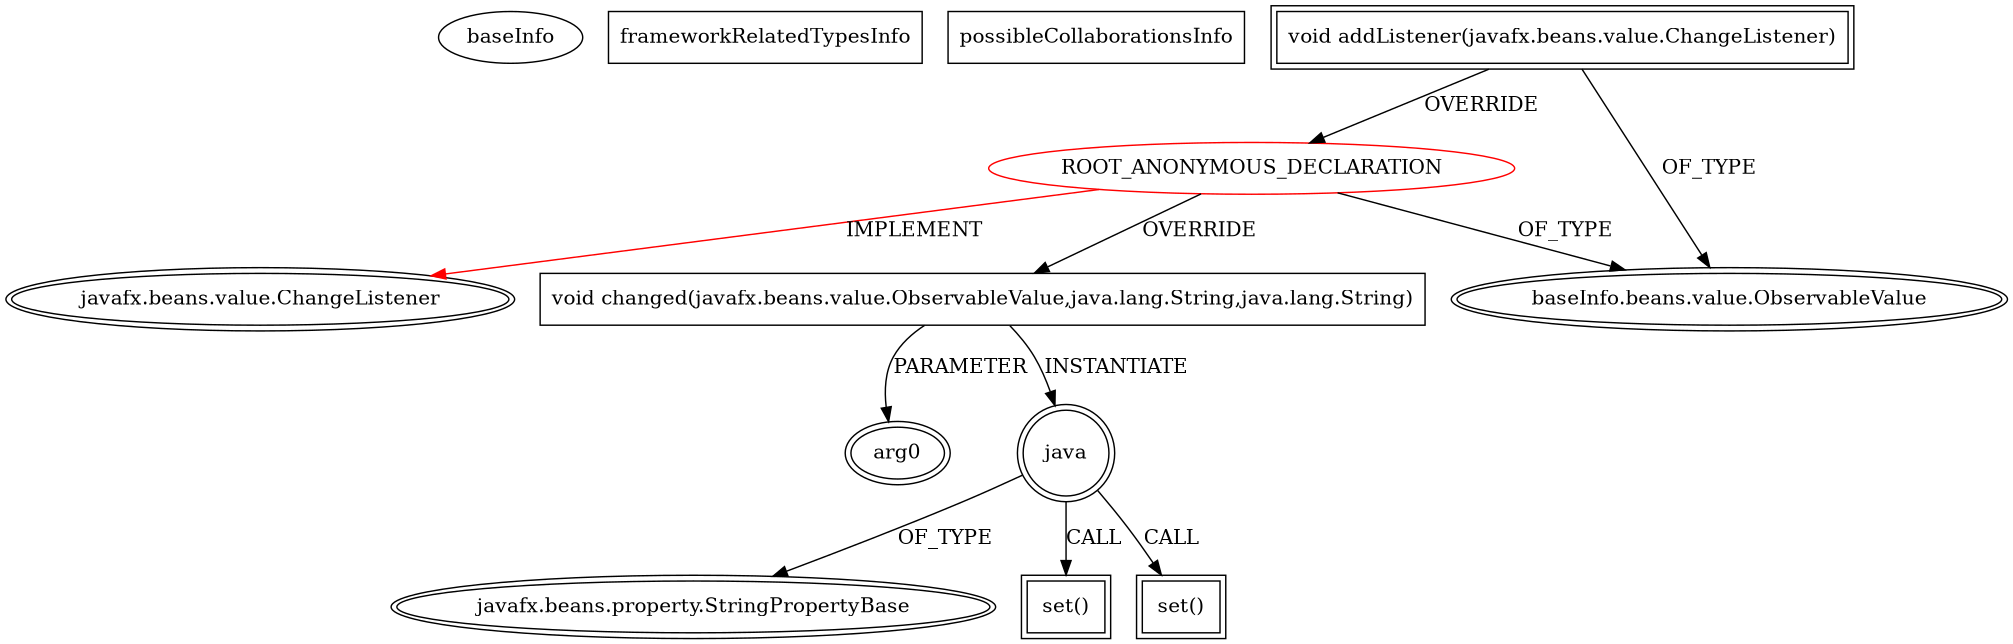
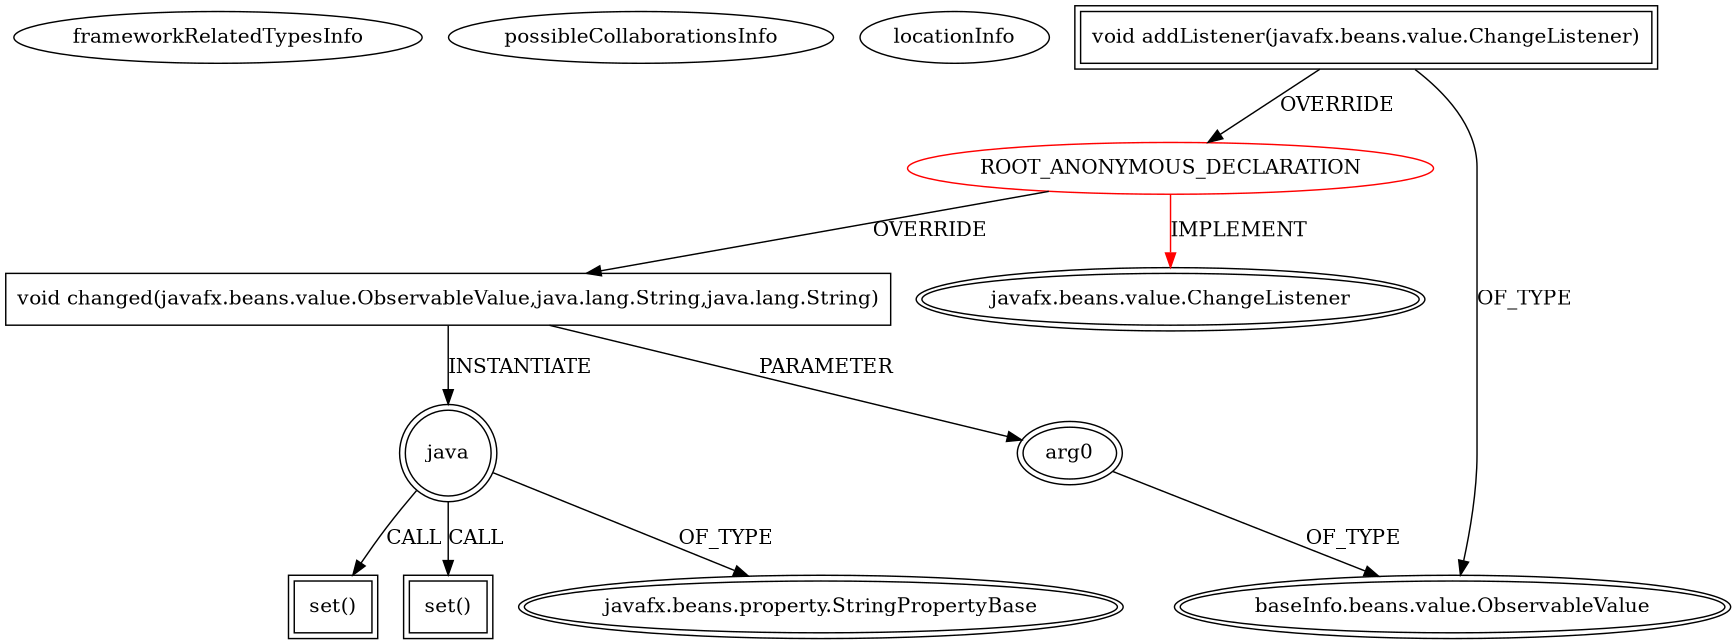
(511, 37) -> none
(765, 37) -> (218, 37)
none -> (955, 37)
(1096, 37) -> (641, 37)
(1474, 229) -> (1239, 521)
